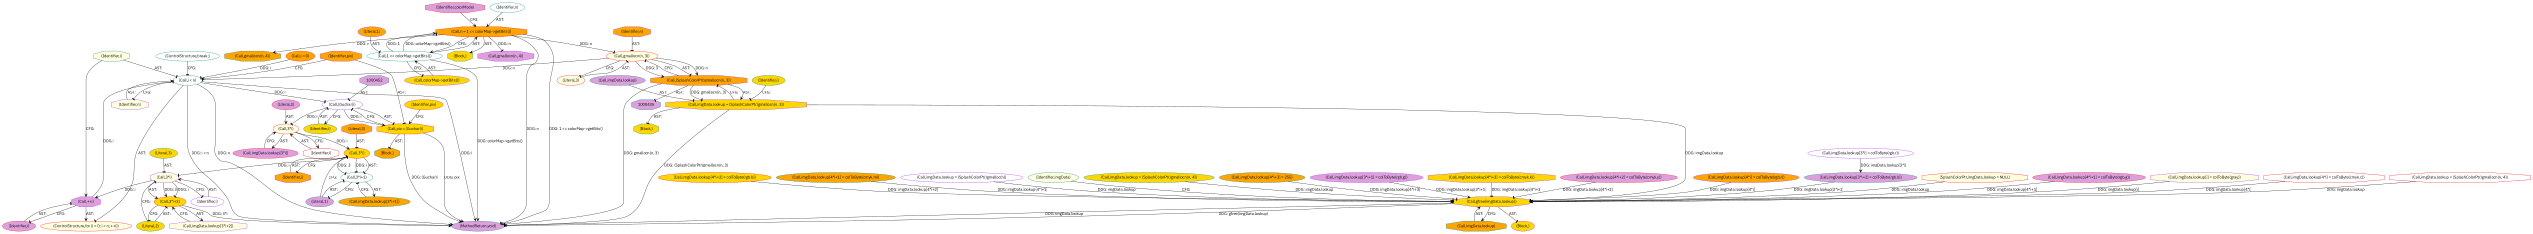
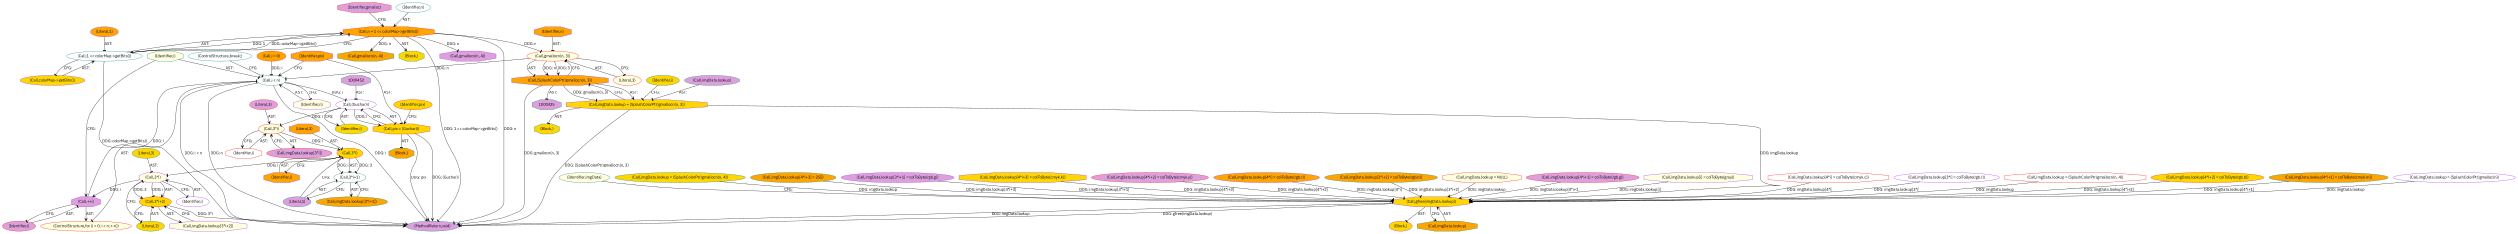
(455, 8) -> (364, 8)
(1861, 164) -> (1741, 196)
(1861, 178) -> (1381, 178)
(1975, 178) -> (1482, 178)
